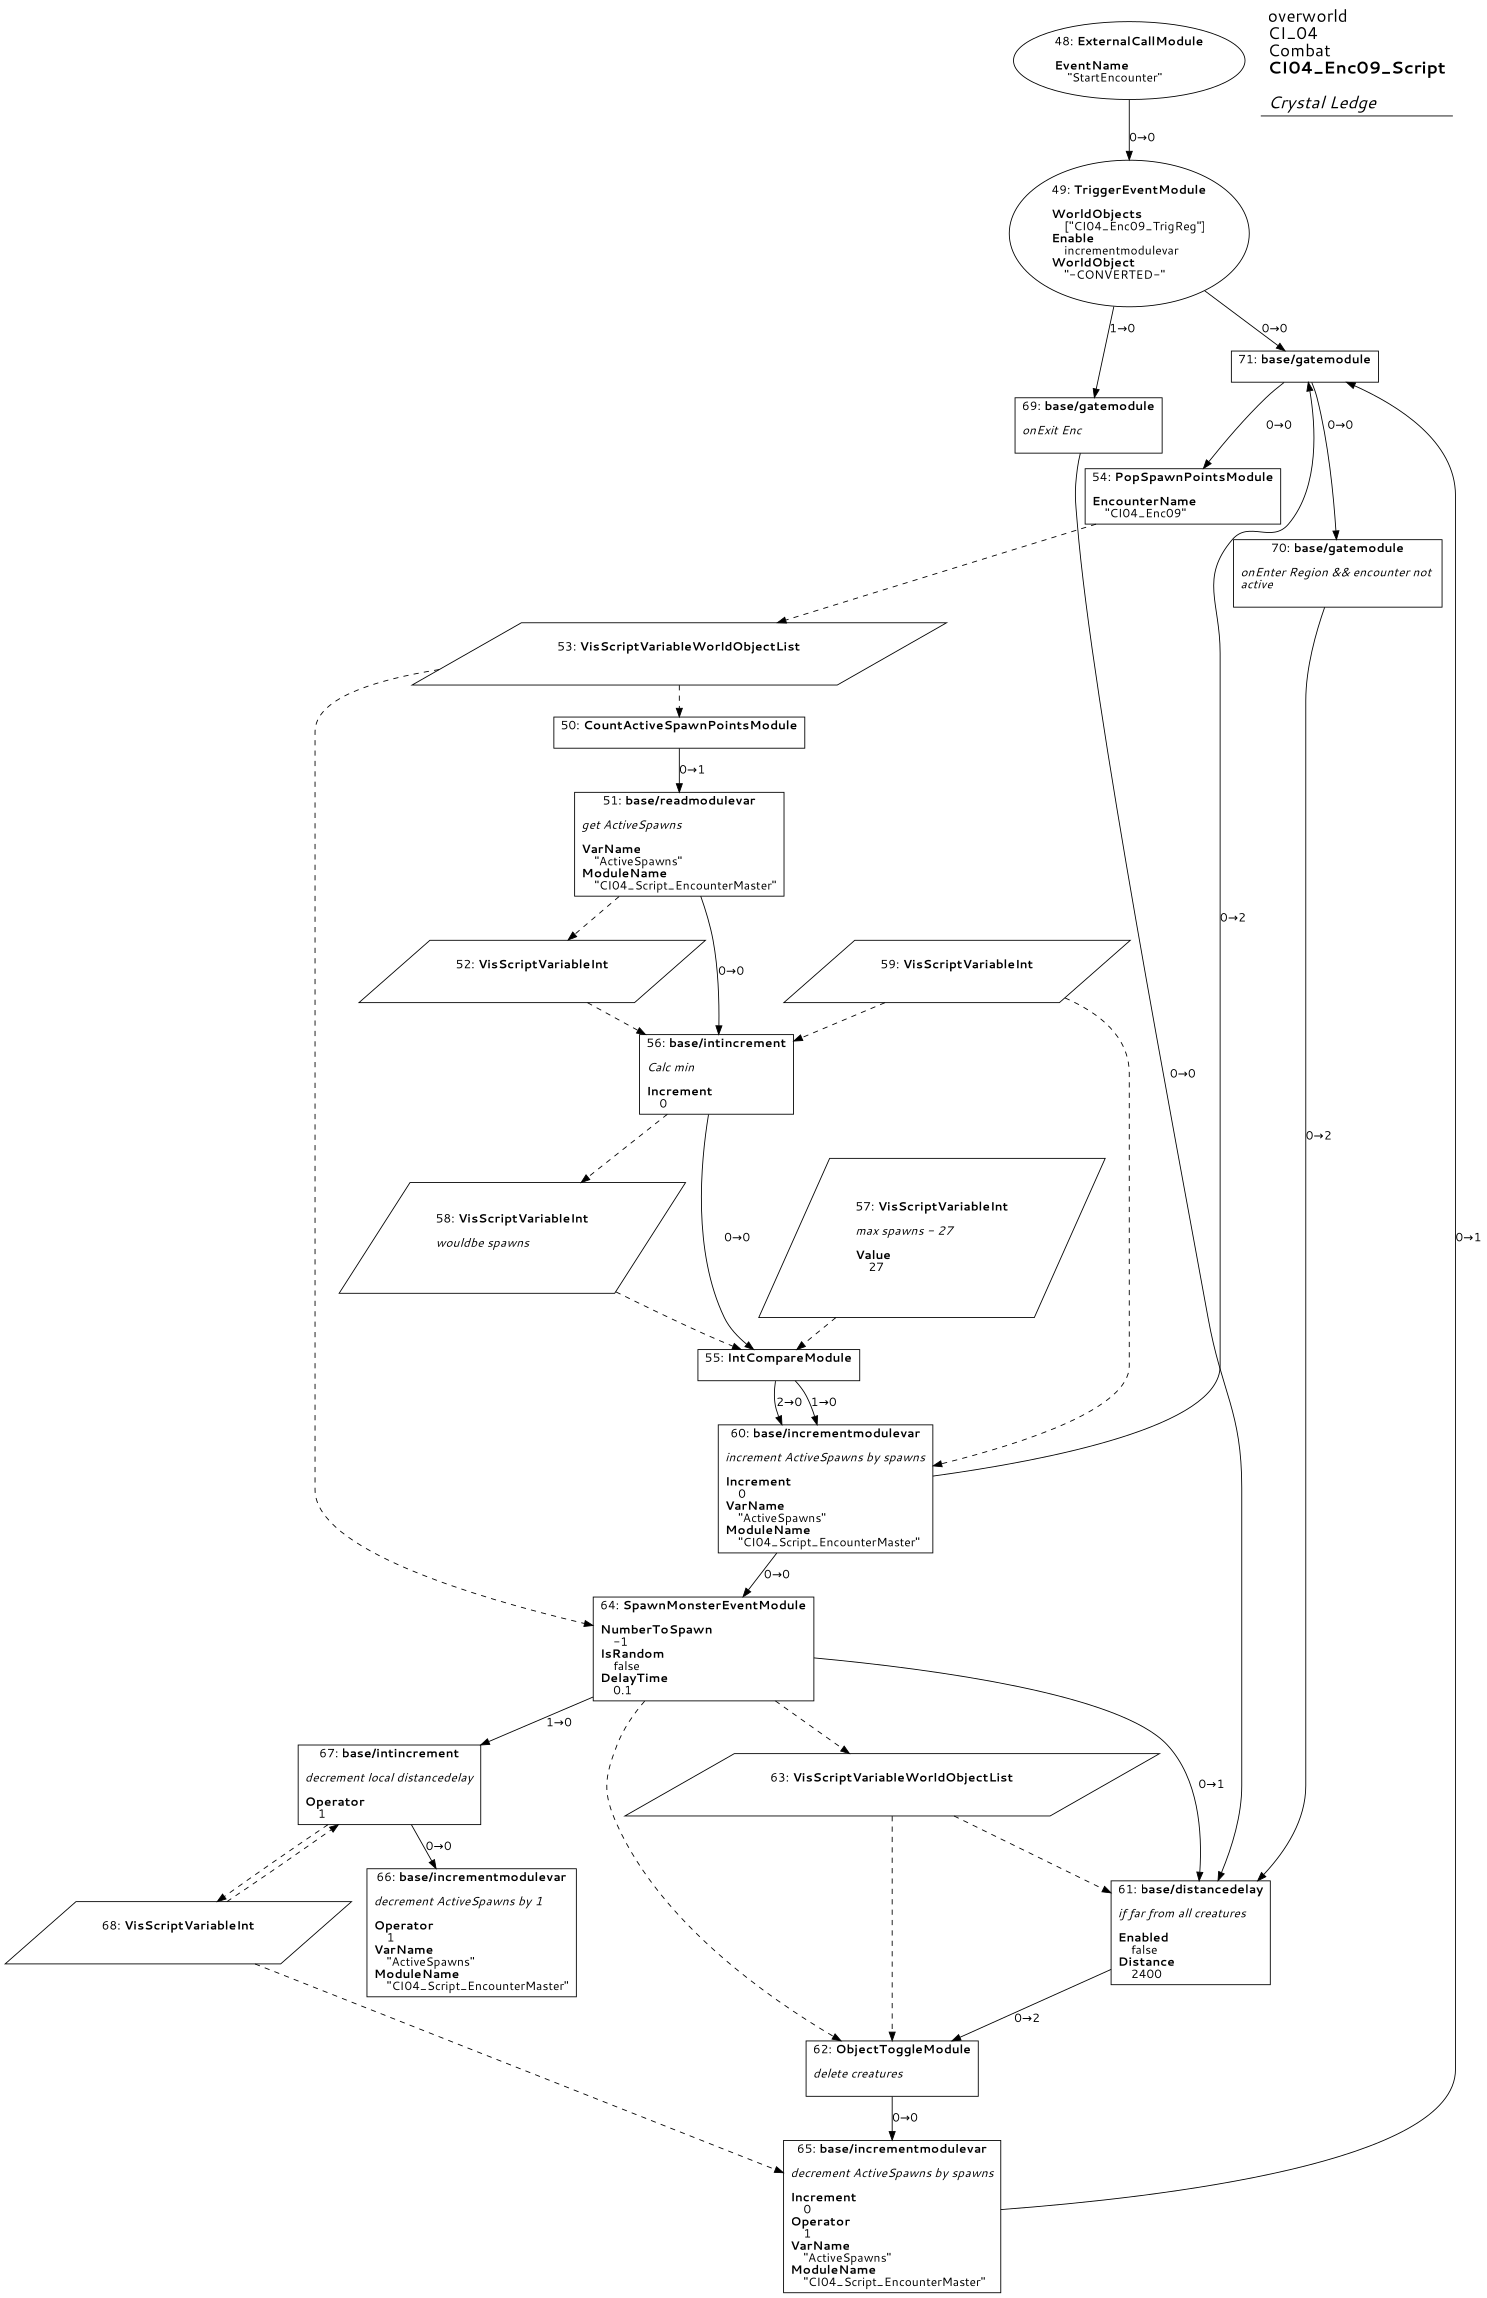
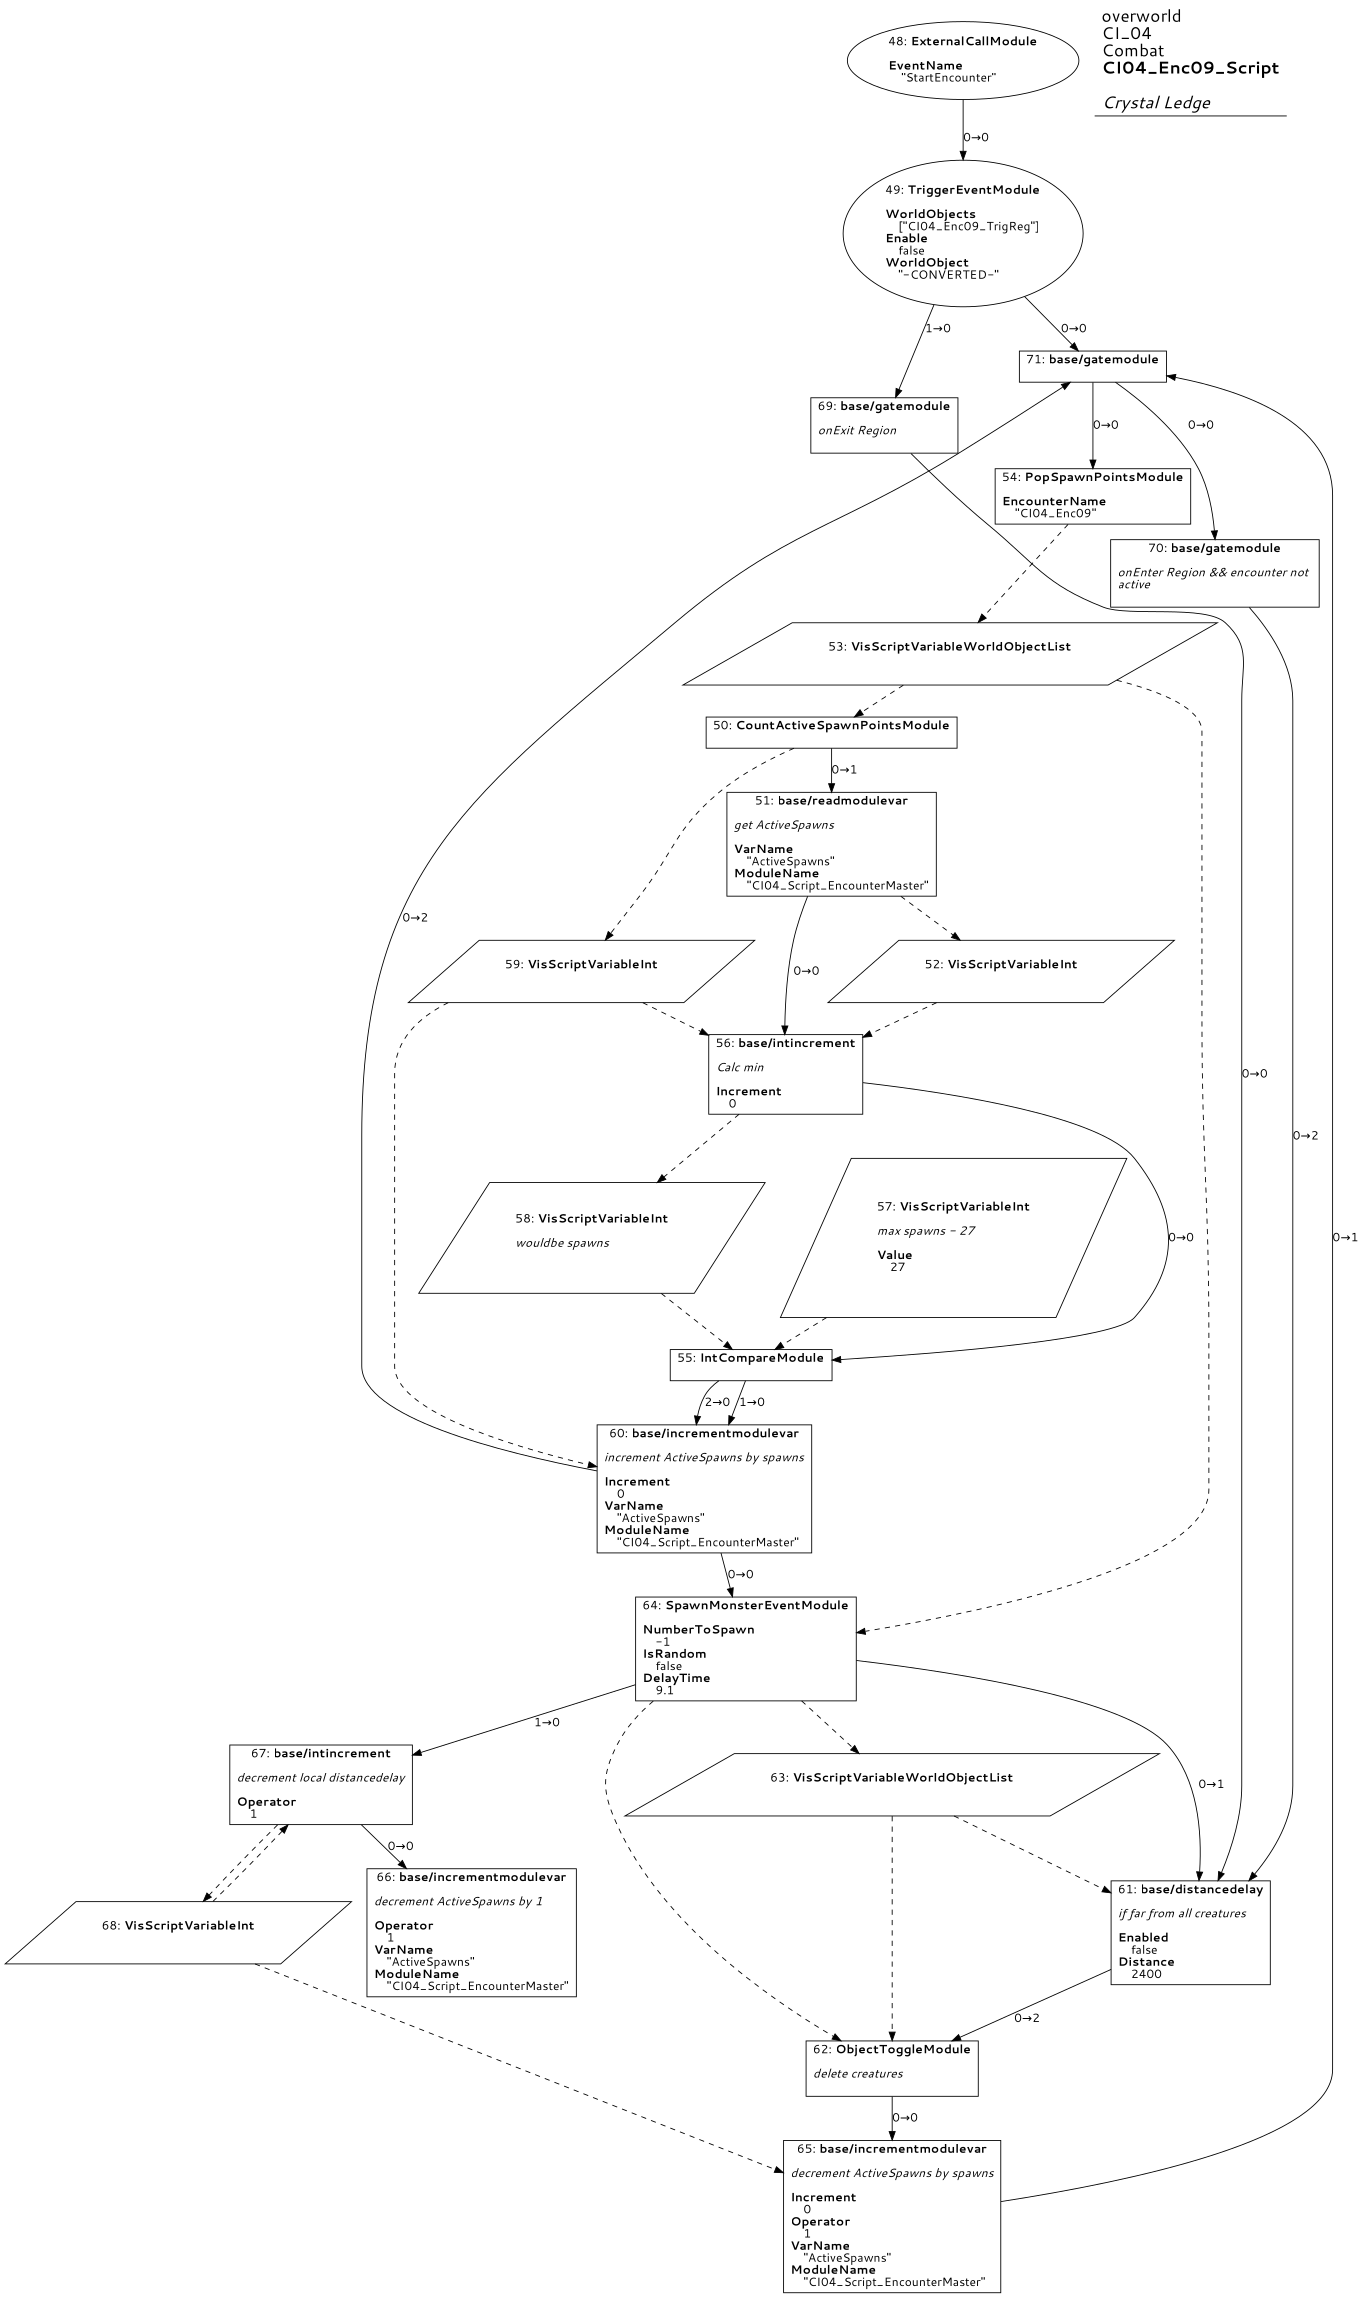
(1115, 251) -> (905, 251)
(1052, 431) -> (857, 431)
none -> (687, 825)
(616, 1690) -> (659, 1690)
